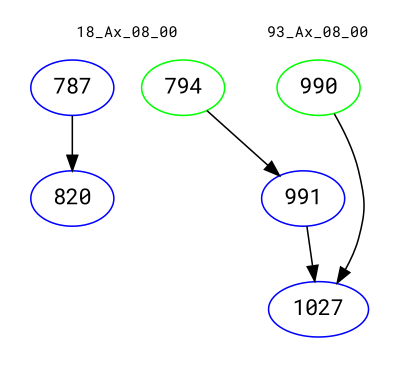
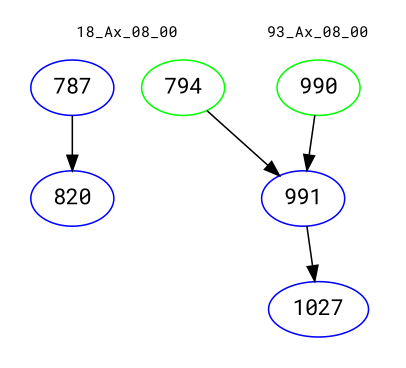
(363, 191) -> (312, 135)
